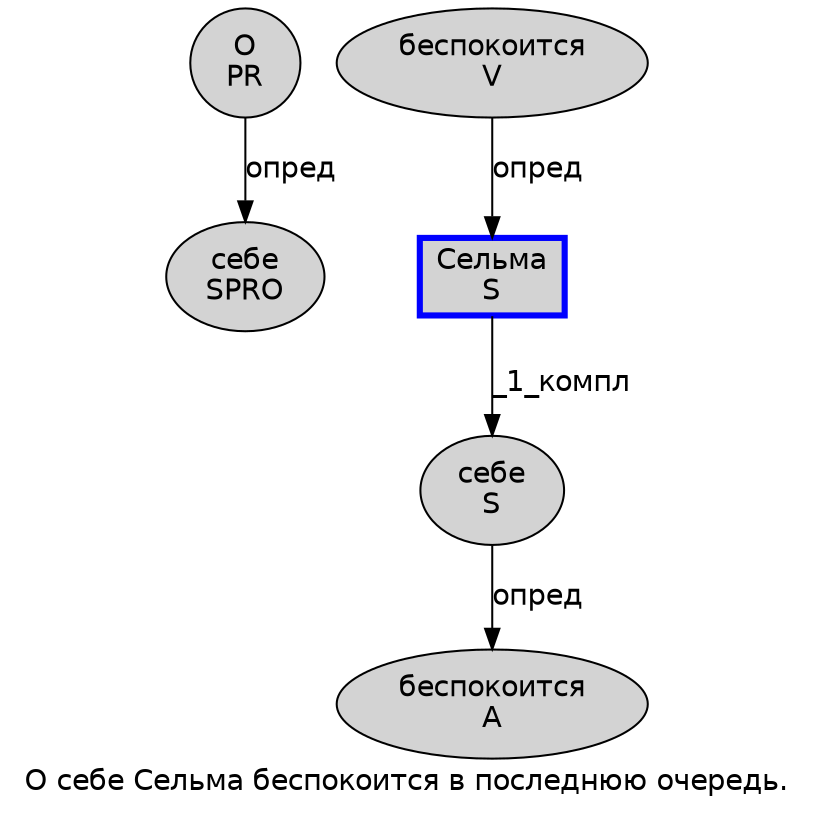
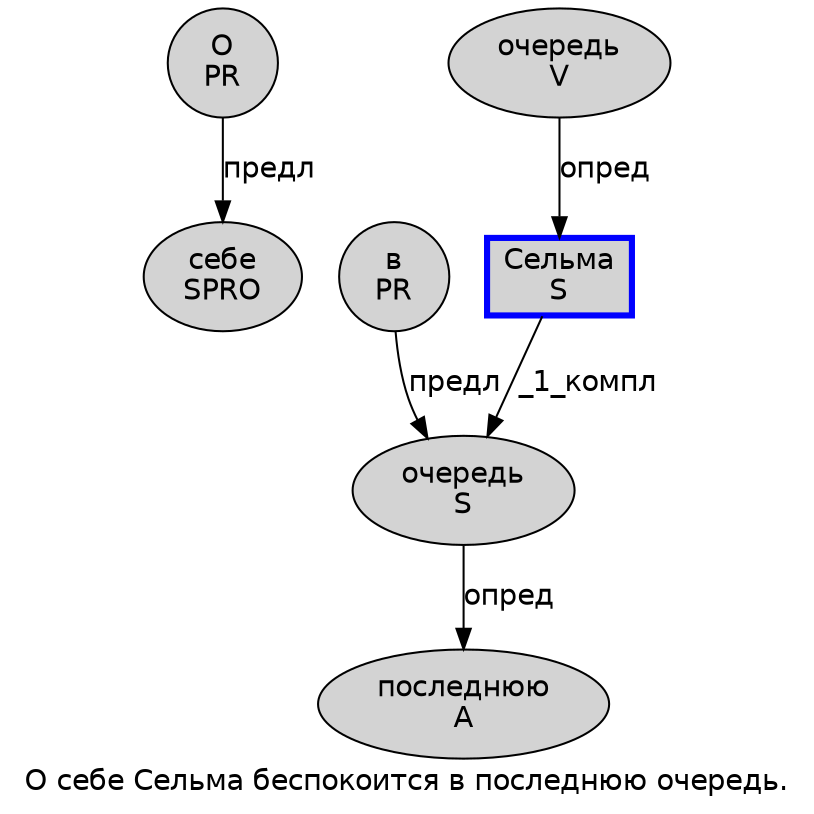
(492, 63) -> (559, 63)
(291, 170) -> (270, 170)
none -> (394, 277)
(492, 490) -> (464, 490)
(492, 704) -> (464, 704)
